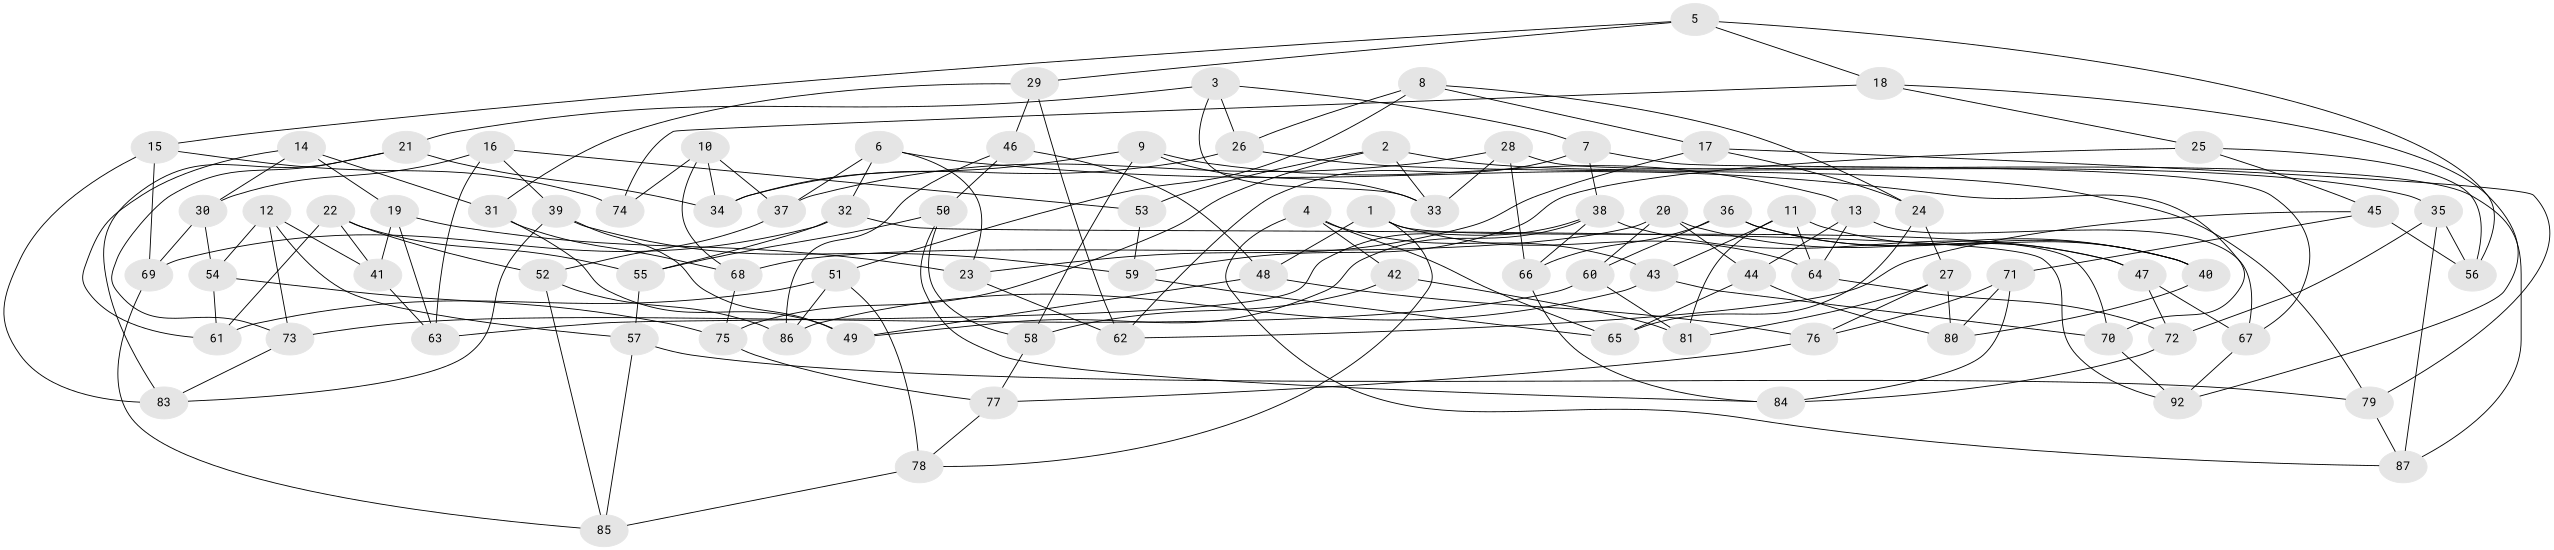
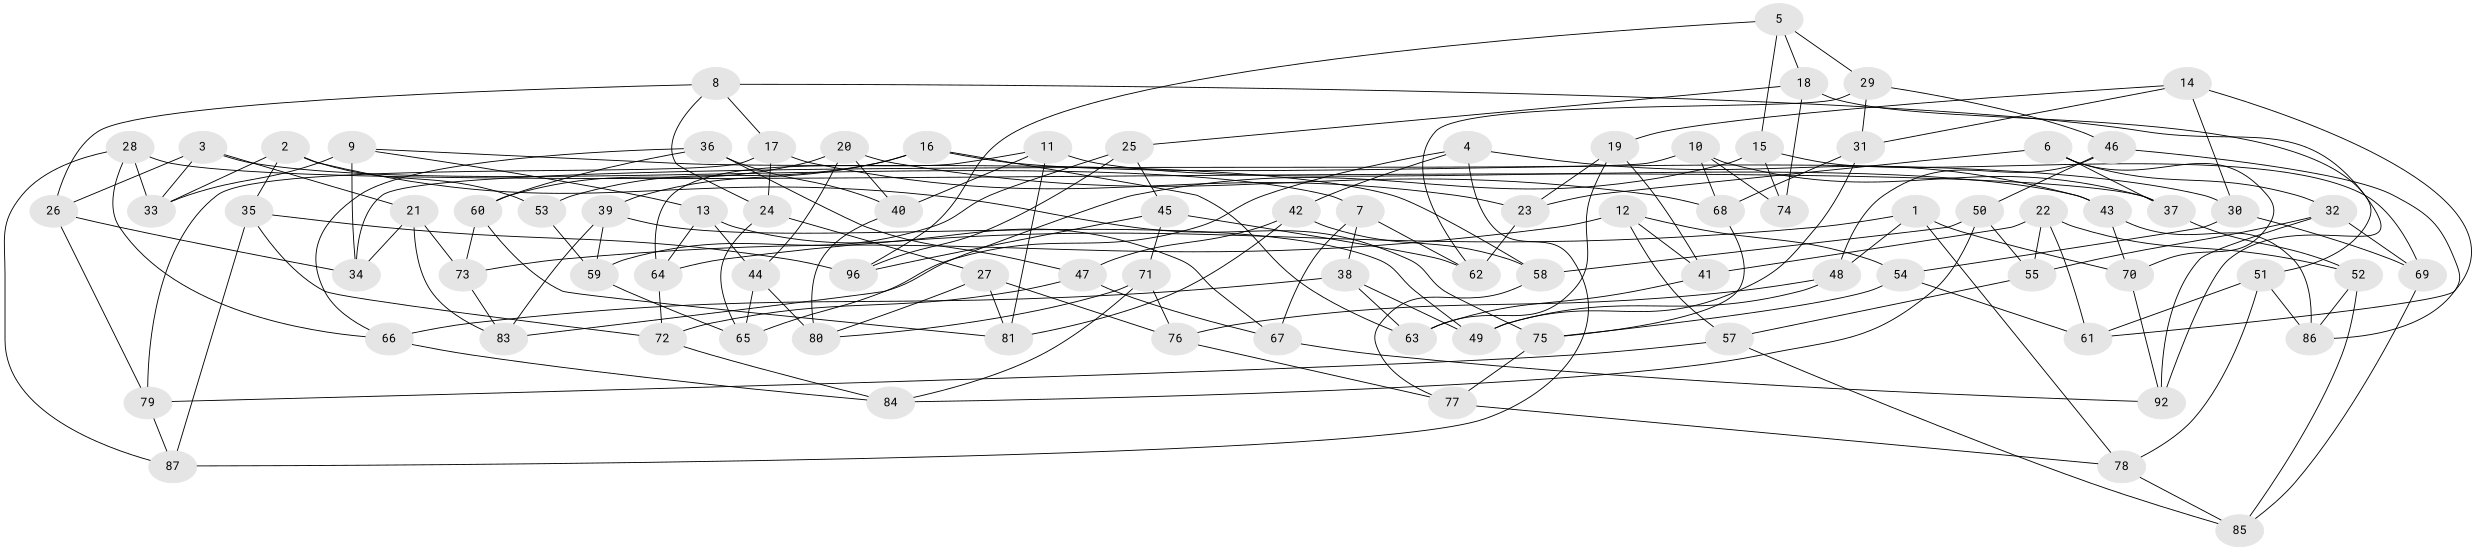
(1768, 248) -> (1189, 242)
(2472, 275) -> (853, 275)
